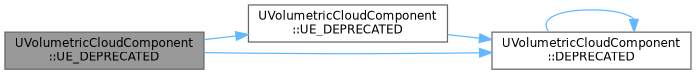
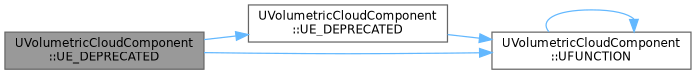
(591, 51) -> (591, 51)
